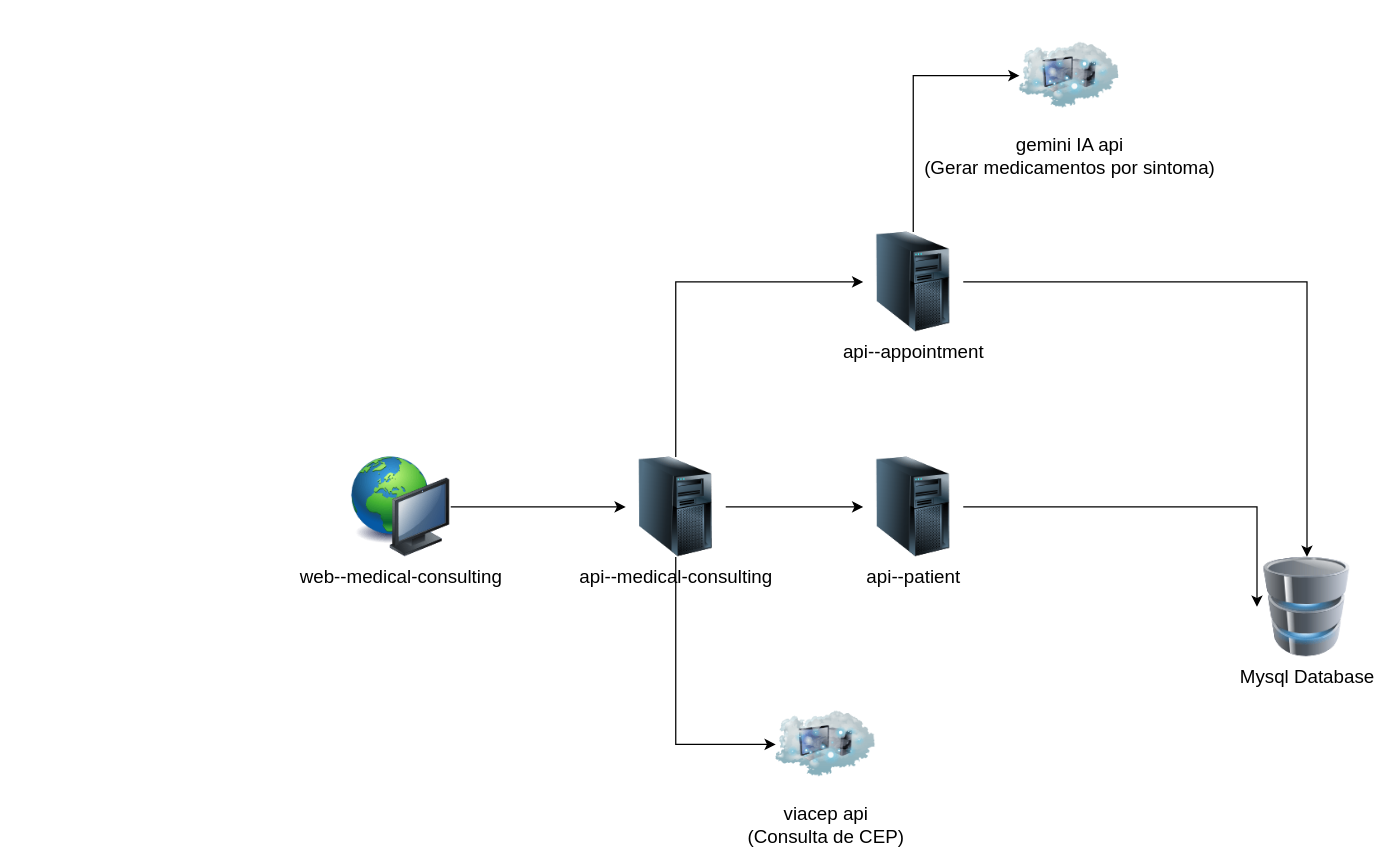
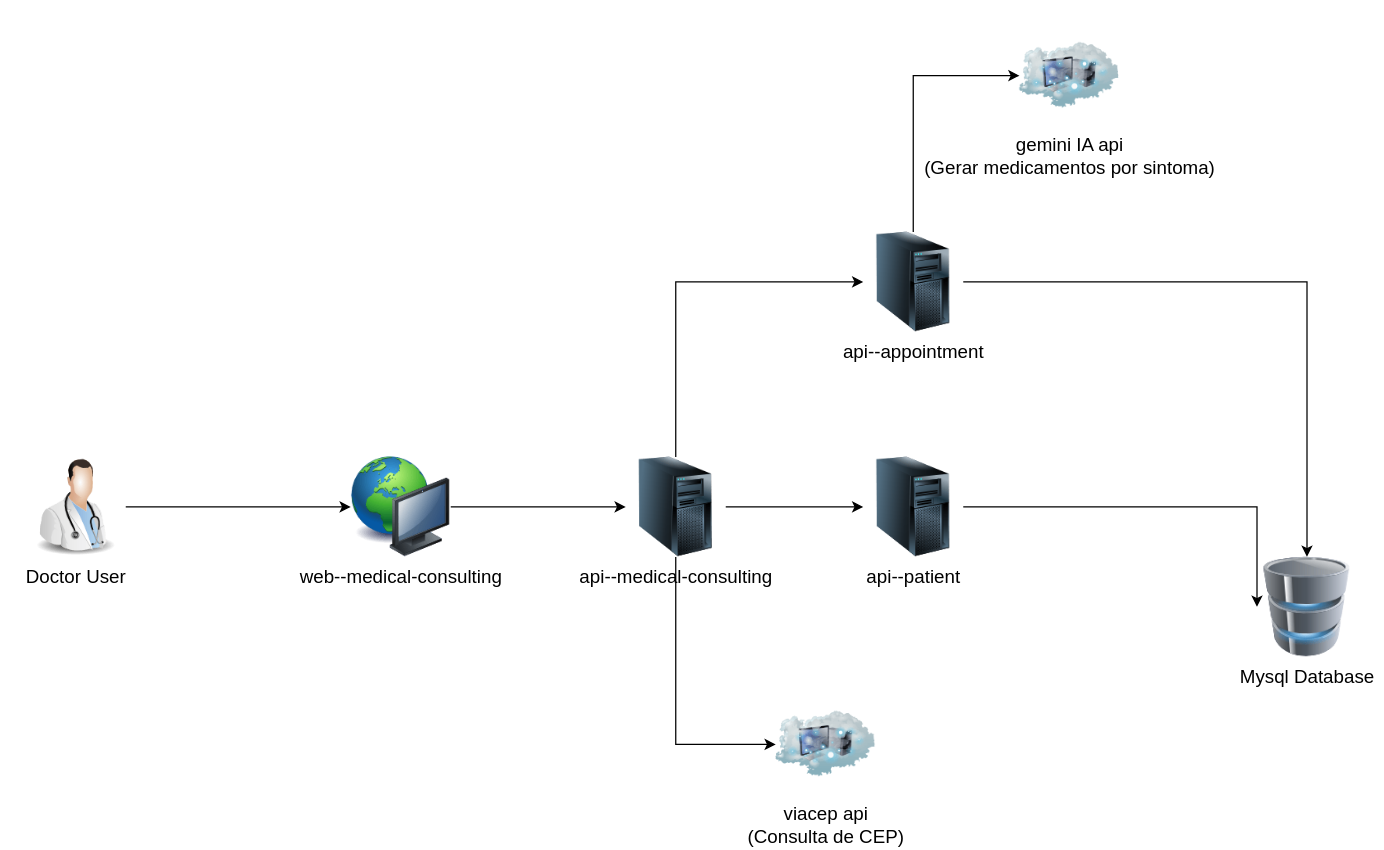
none -> (76, 507)
none -> (234, 507)
